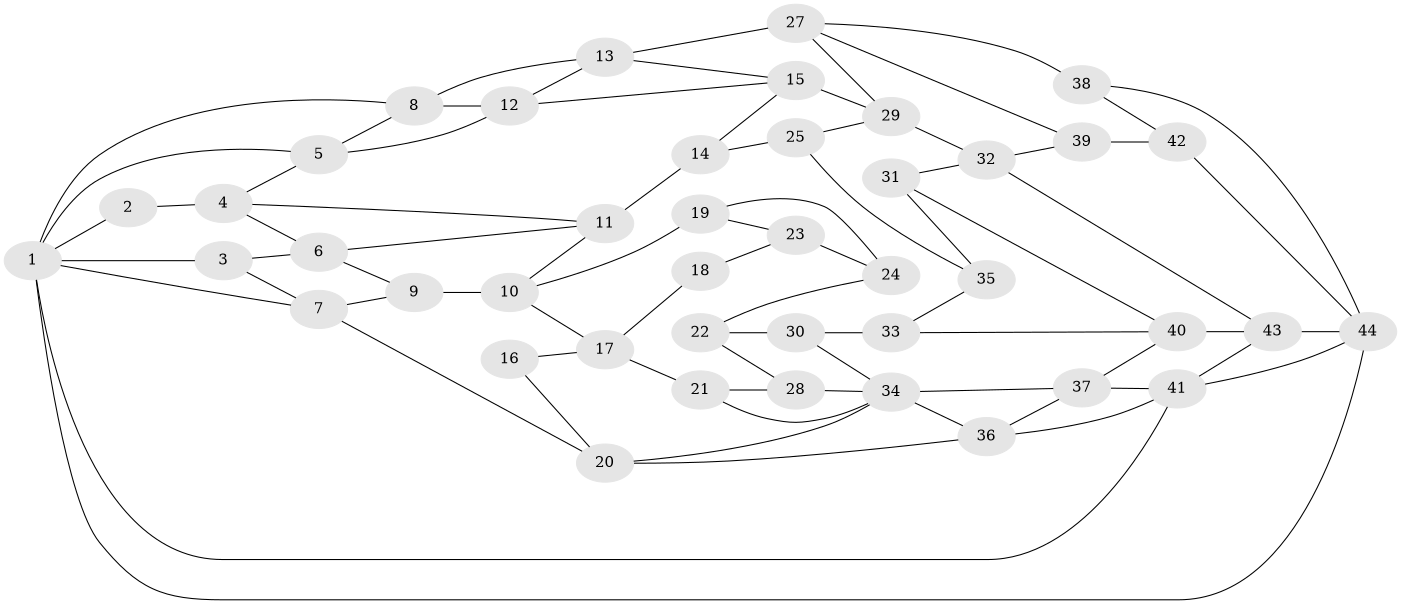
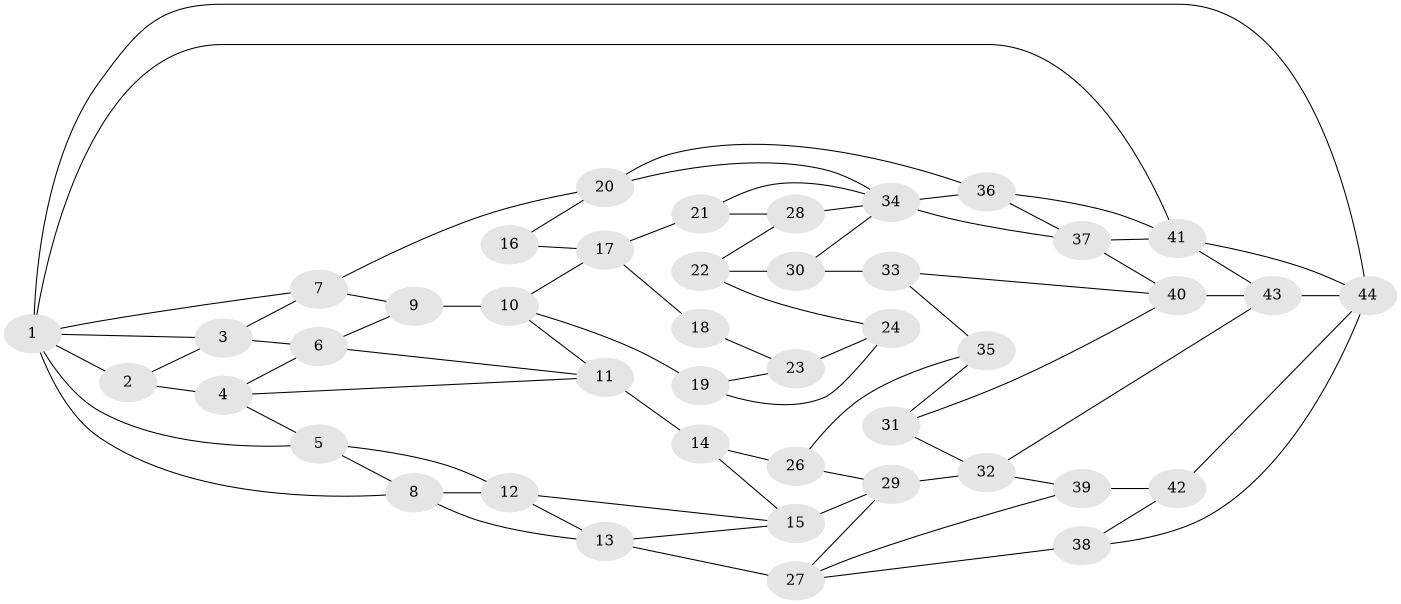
(796, 138) -> (796, 466)
none -> (176, 360)
